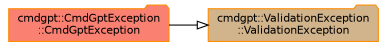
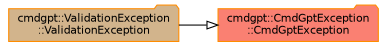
(183, 25) -> (193, 25)
